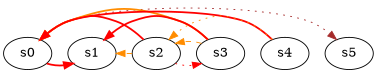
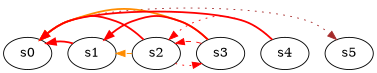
(202, 20) -> (202, 20)
(193, 42) -> (193, 42)
(55, 65) -> (64, 42)
